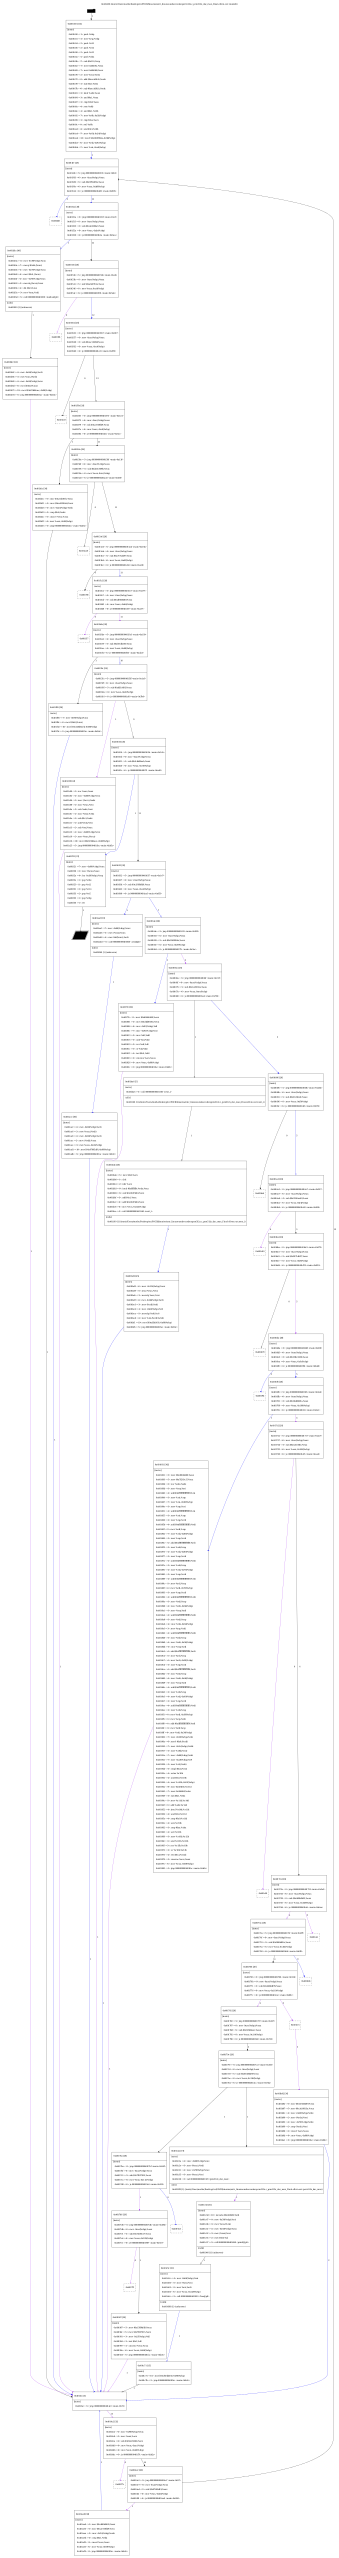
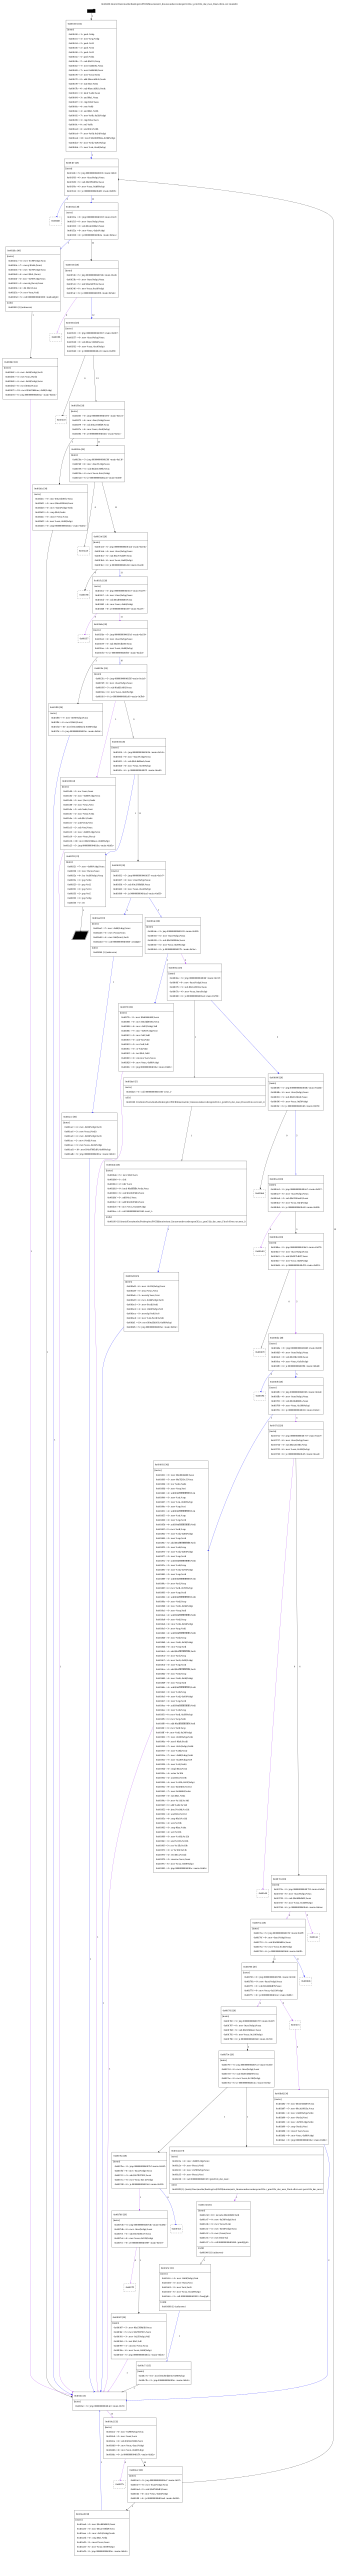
(131, 2506) -> (131, 2506)
